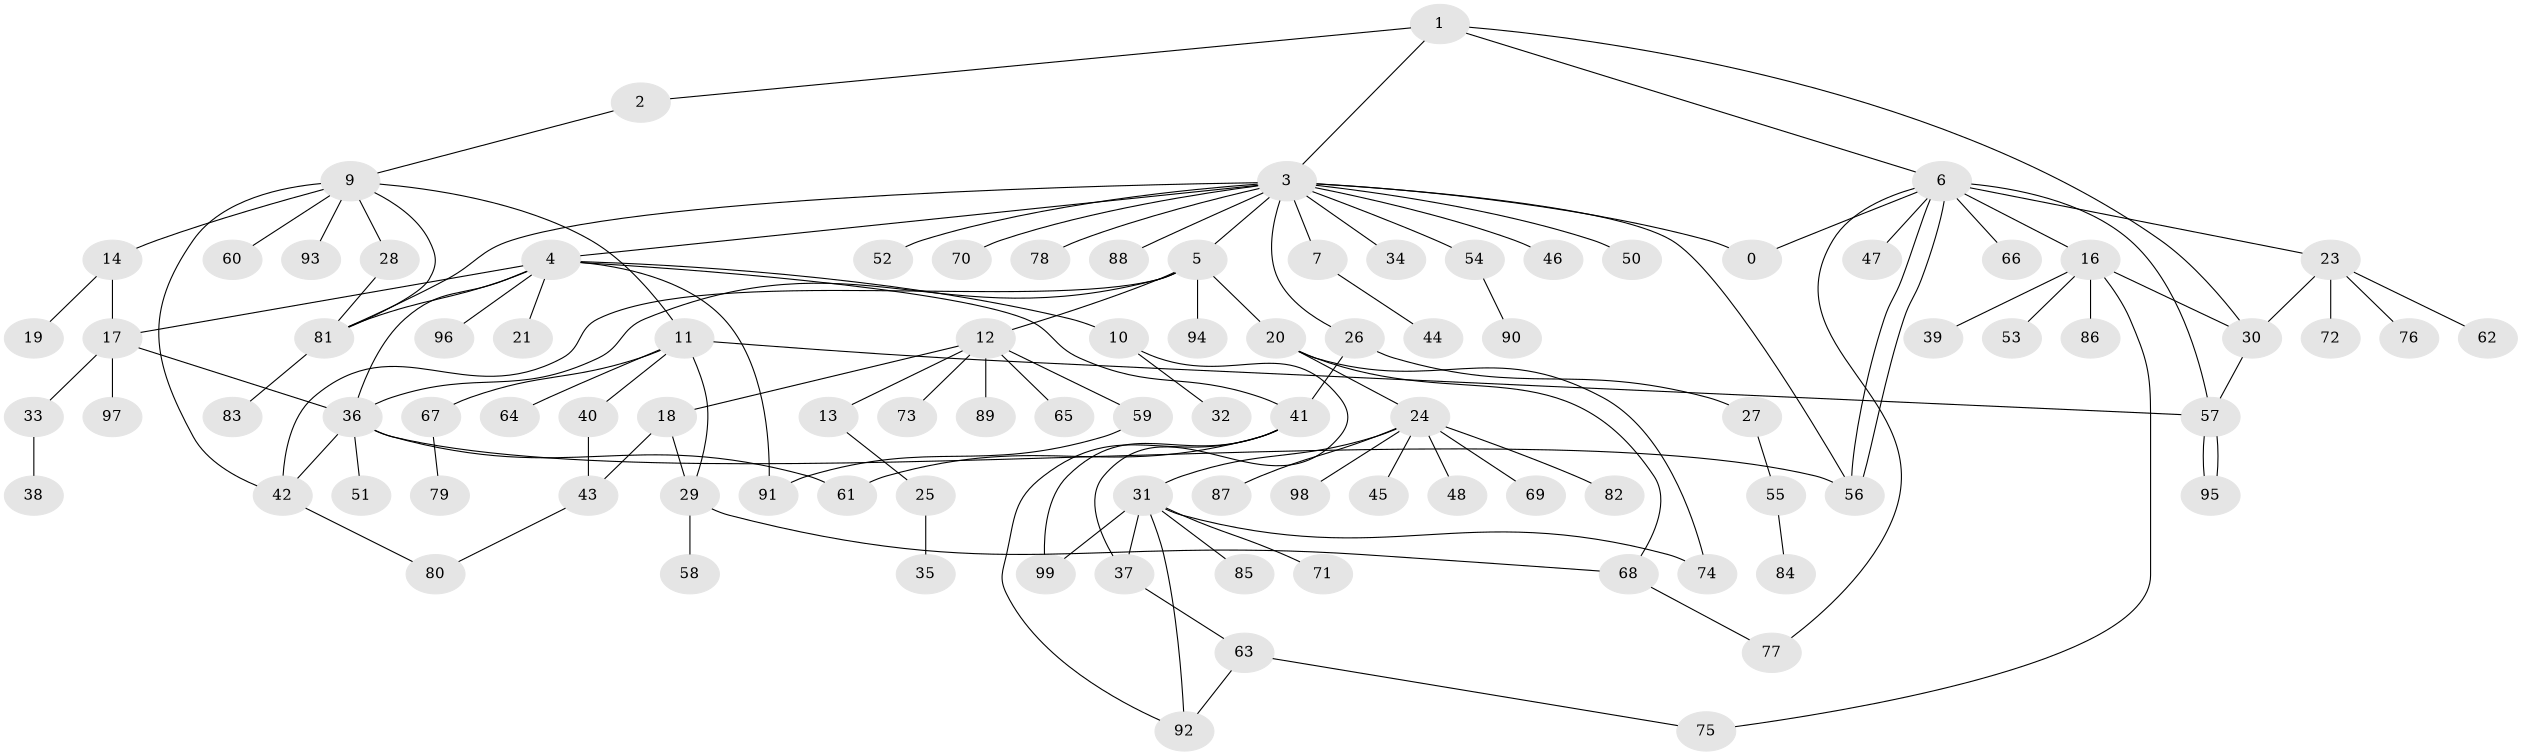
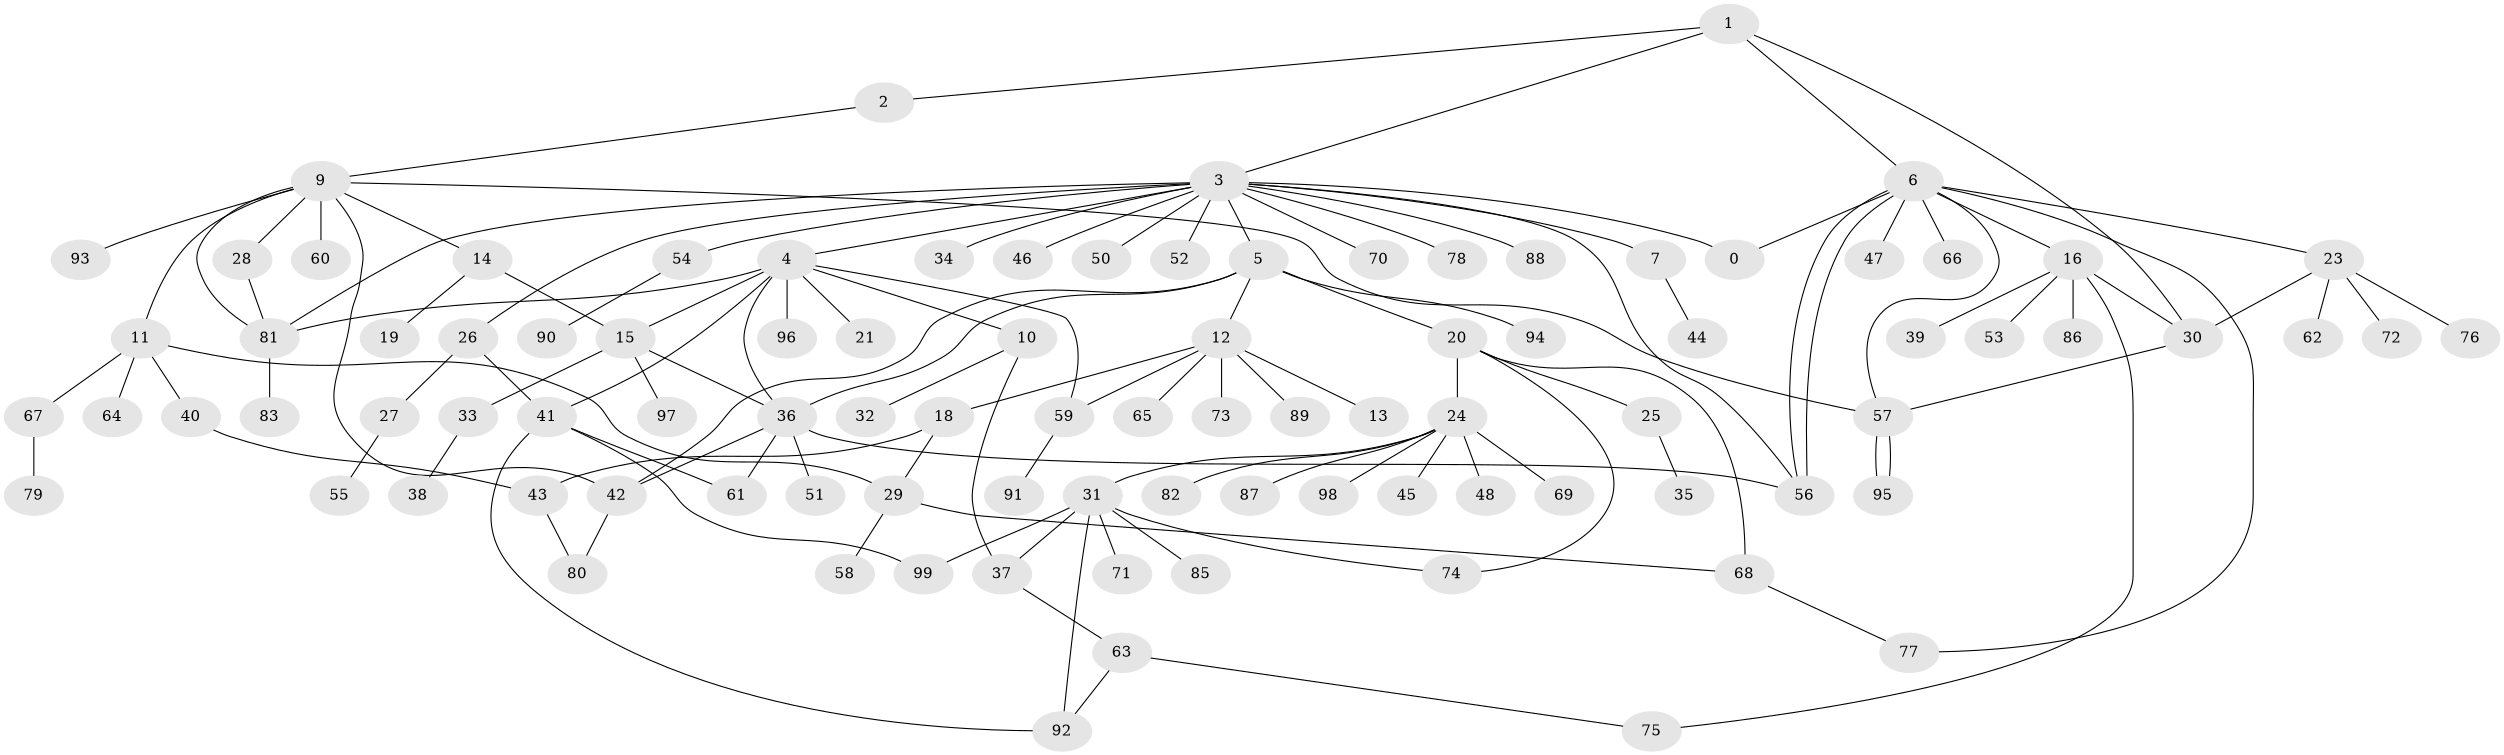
(727, 323) -> (974, 295)
(112, 338) -> (626, 338)
(1557, 387) -> (1276, 235)
(874, 454) -> (1554, 379)
(1786, 574) -> none
